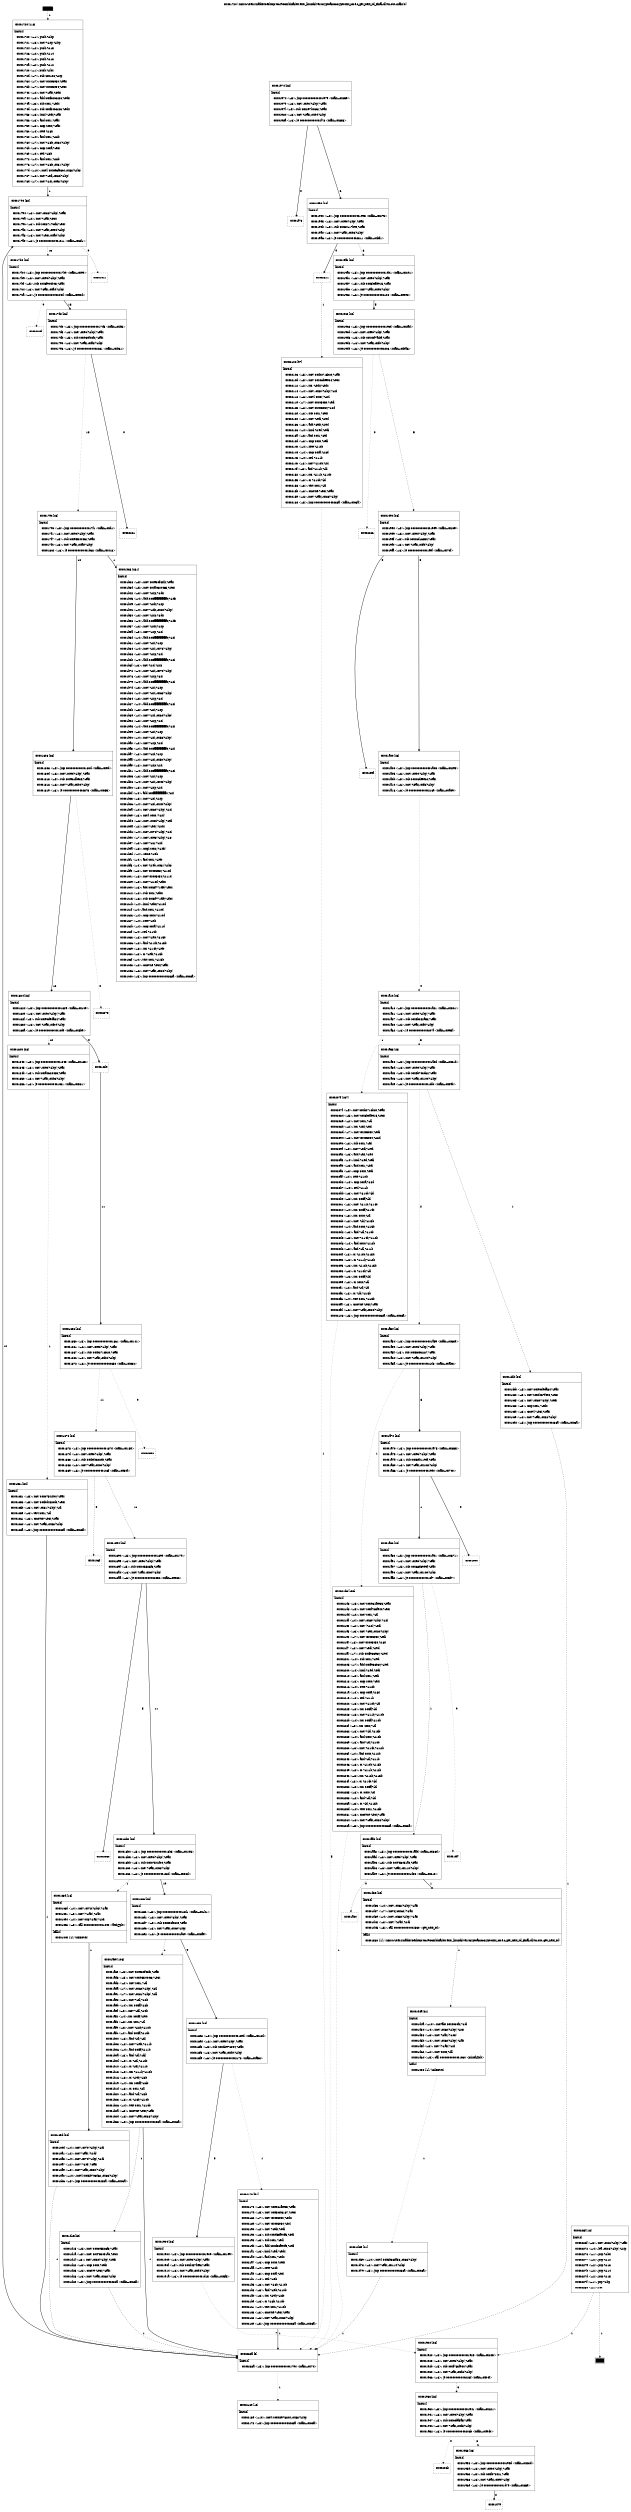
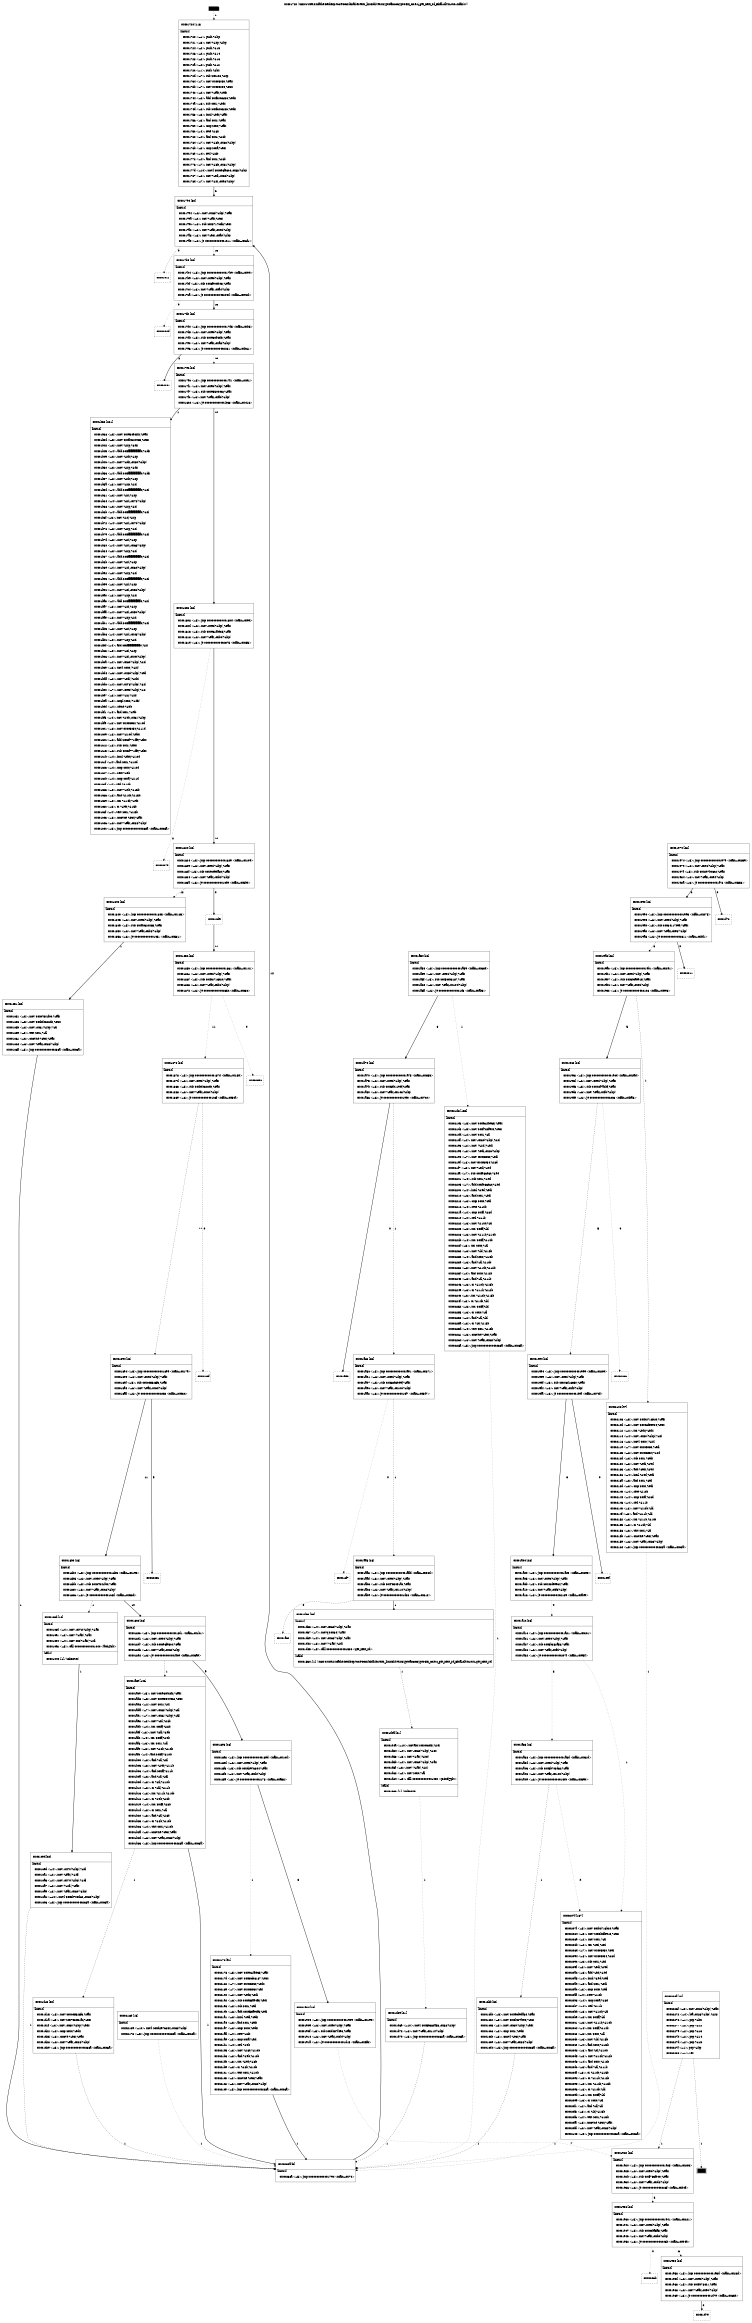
(49, 192) -> (215, 191)
(322, 319) -> (647, 1198)
(419, 1206) -> (568, 1847)
(48, 1283) -> (97, 970)
(419, 1506) -> (394, 1228)
(331, 1857) -> (555, 2144)
(278, 2385) -> (187, 2131)
